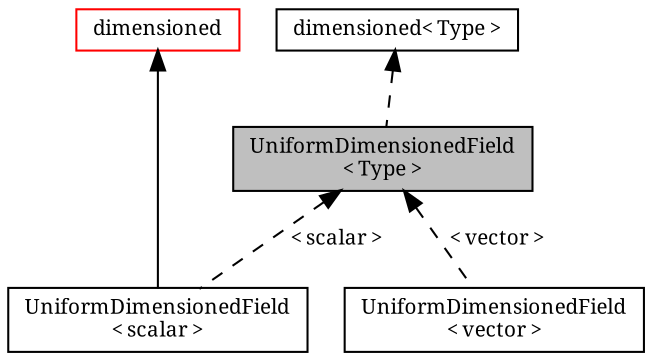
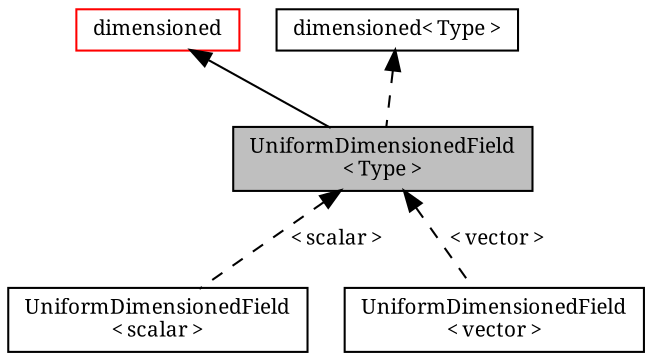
(158, 180) -> (270, 94)
